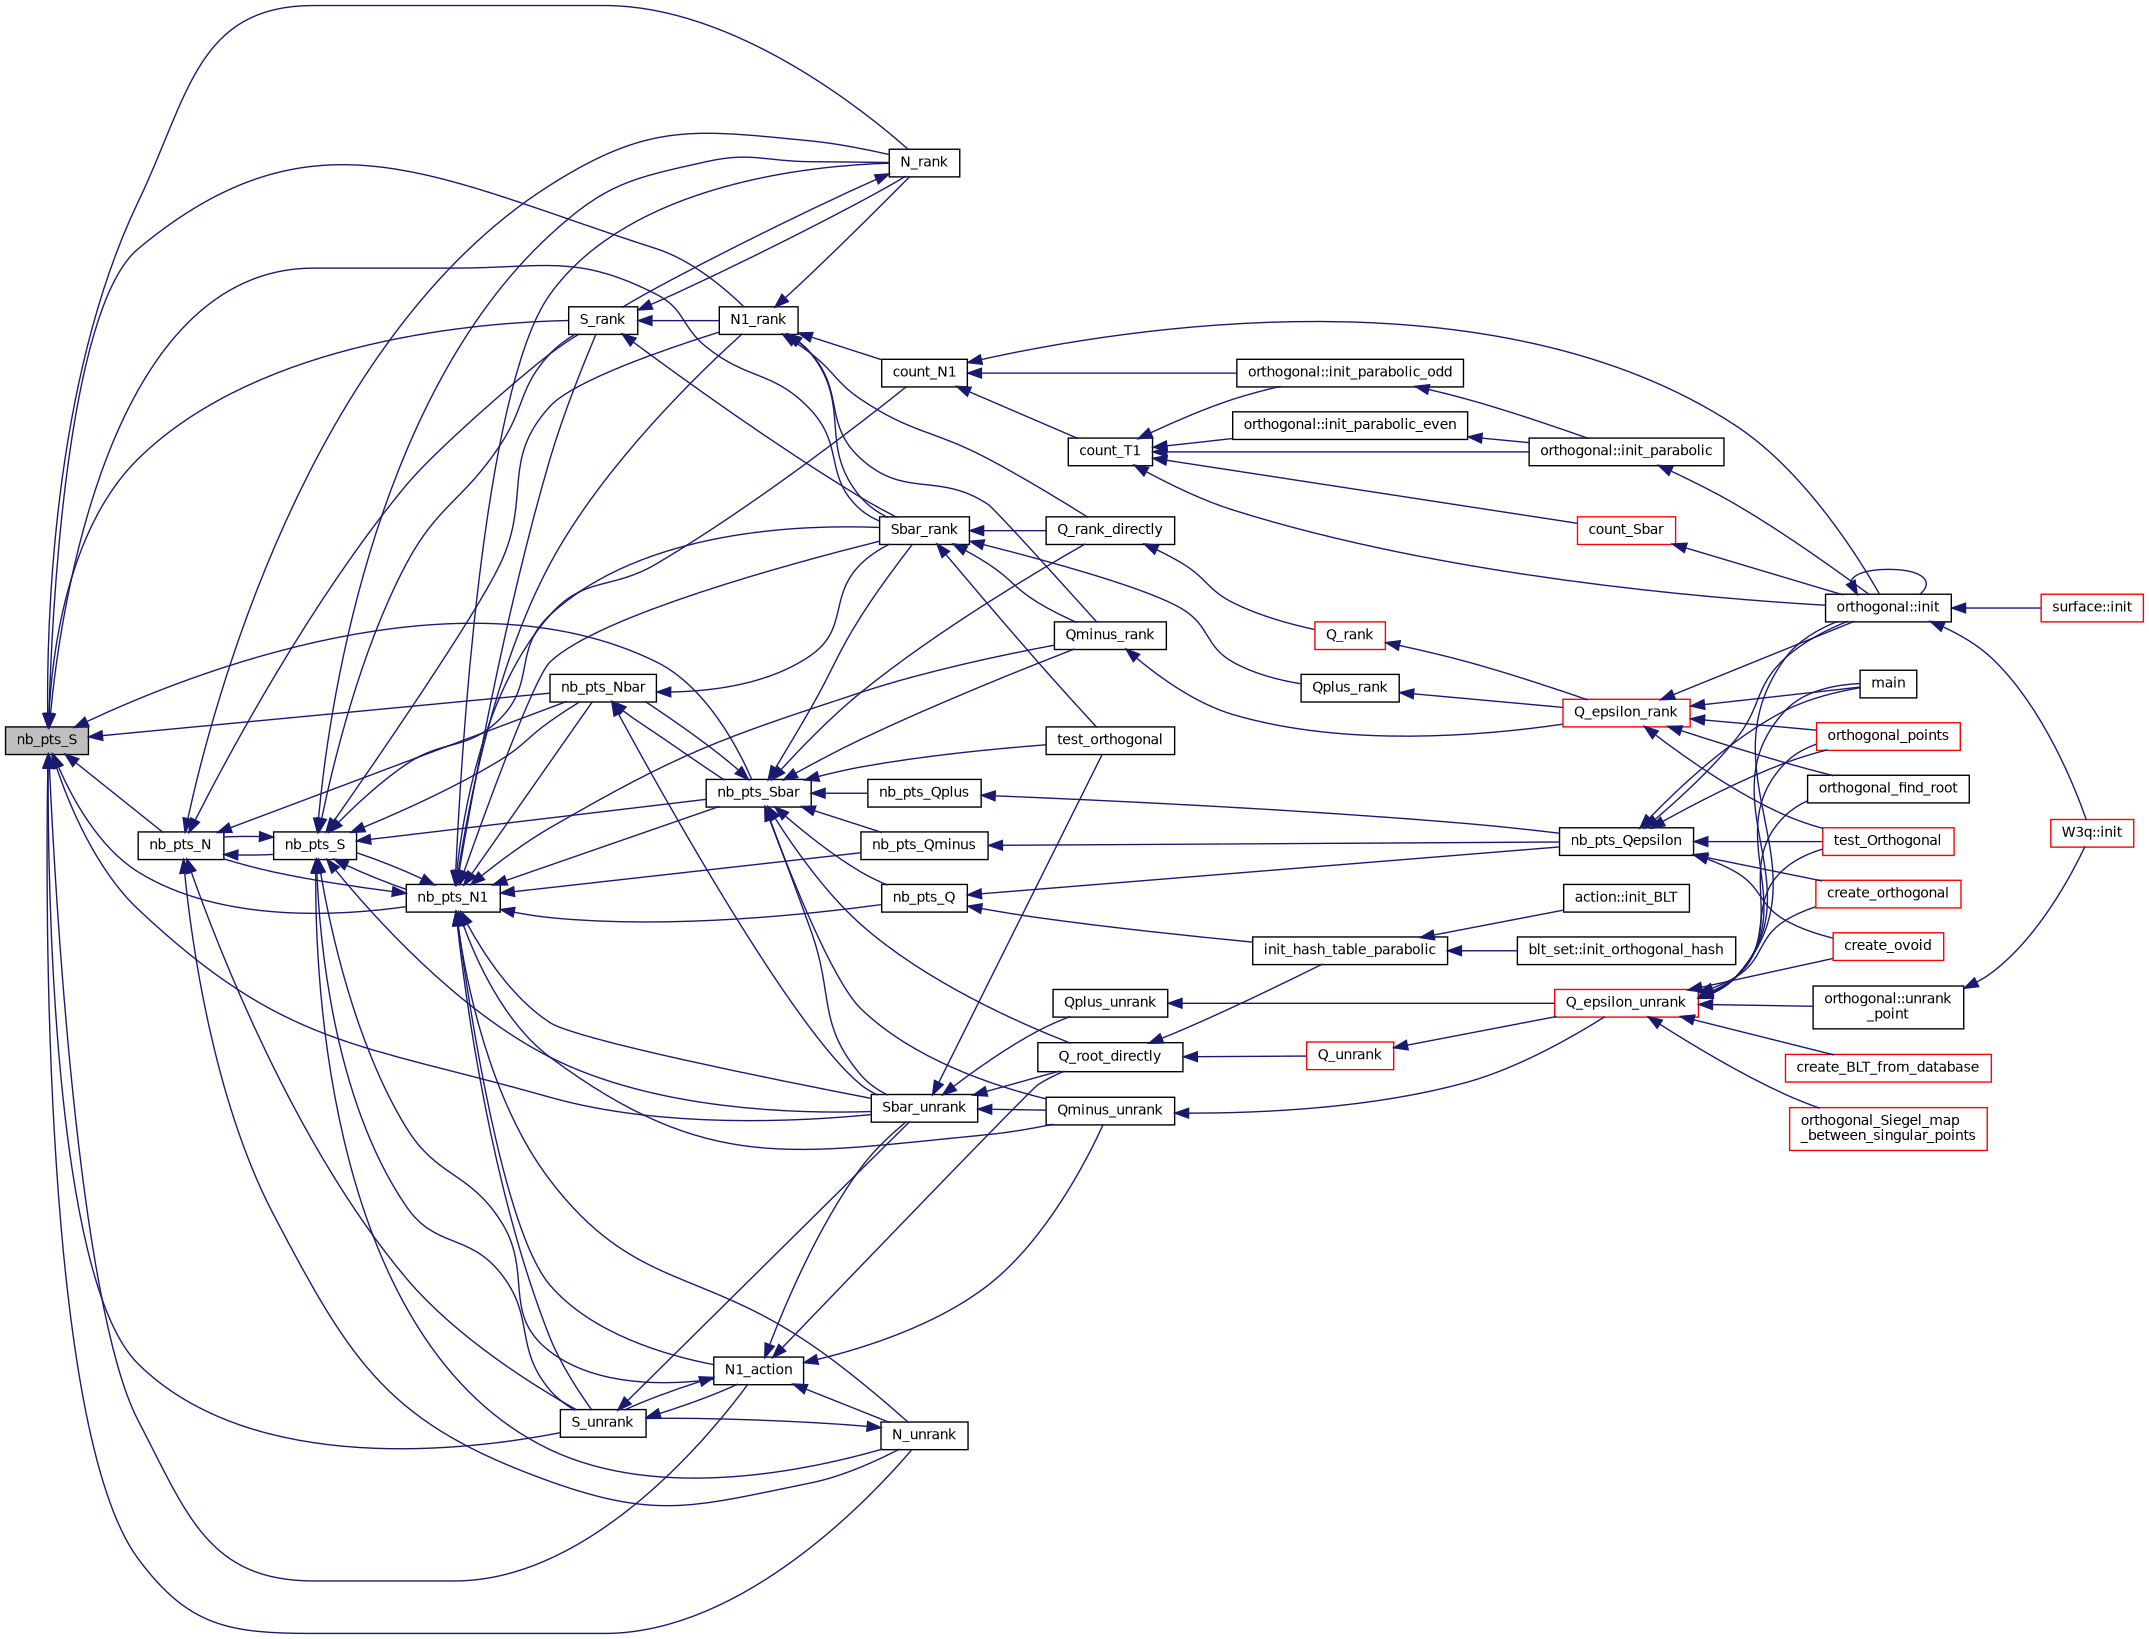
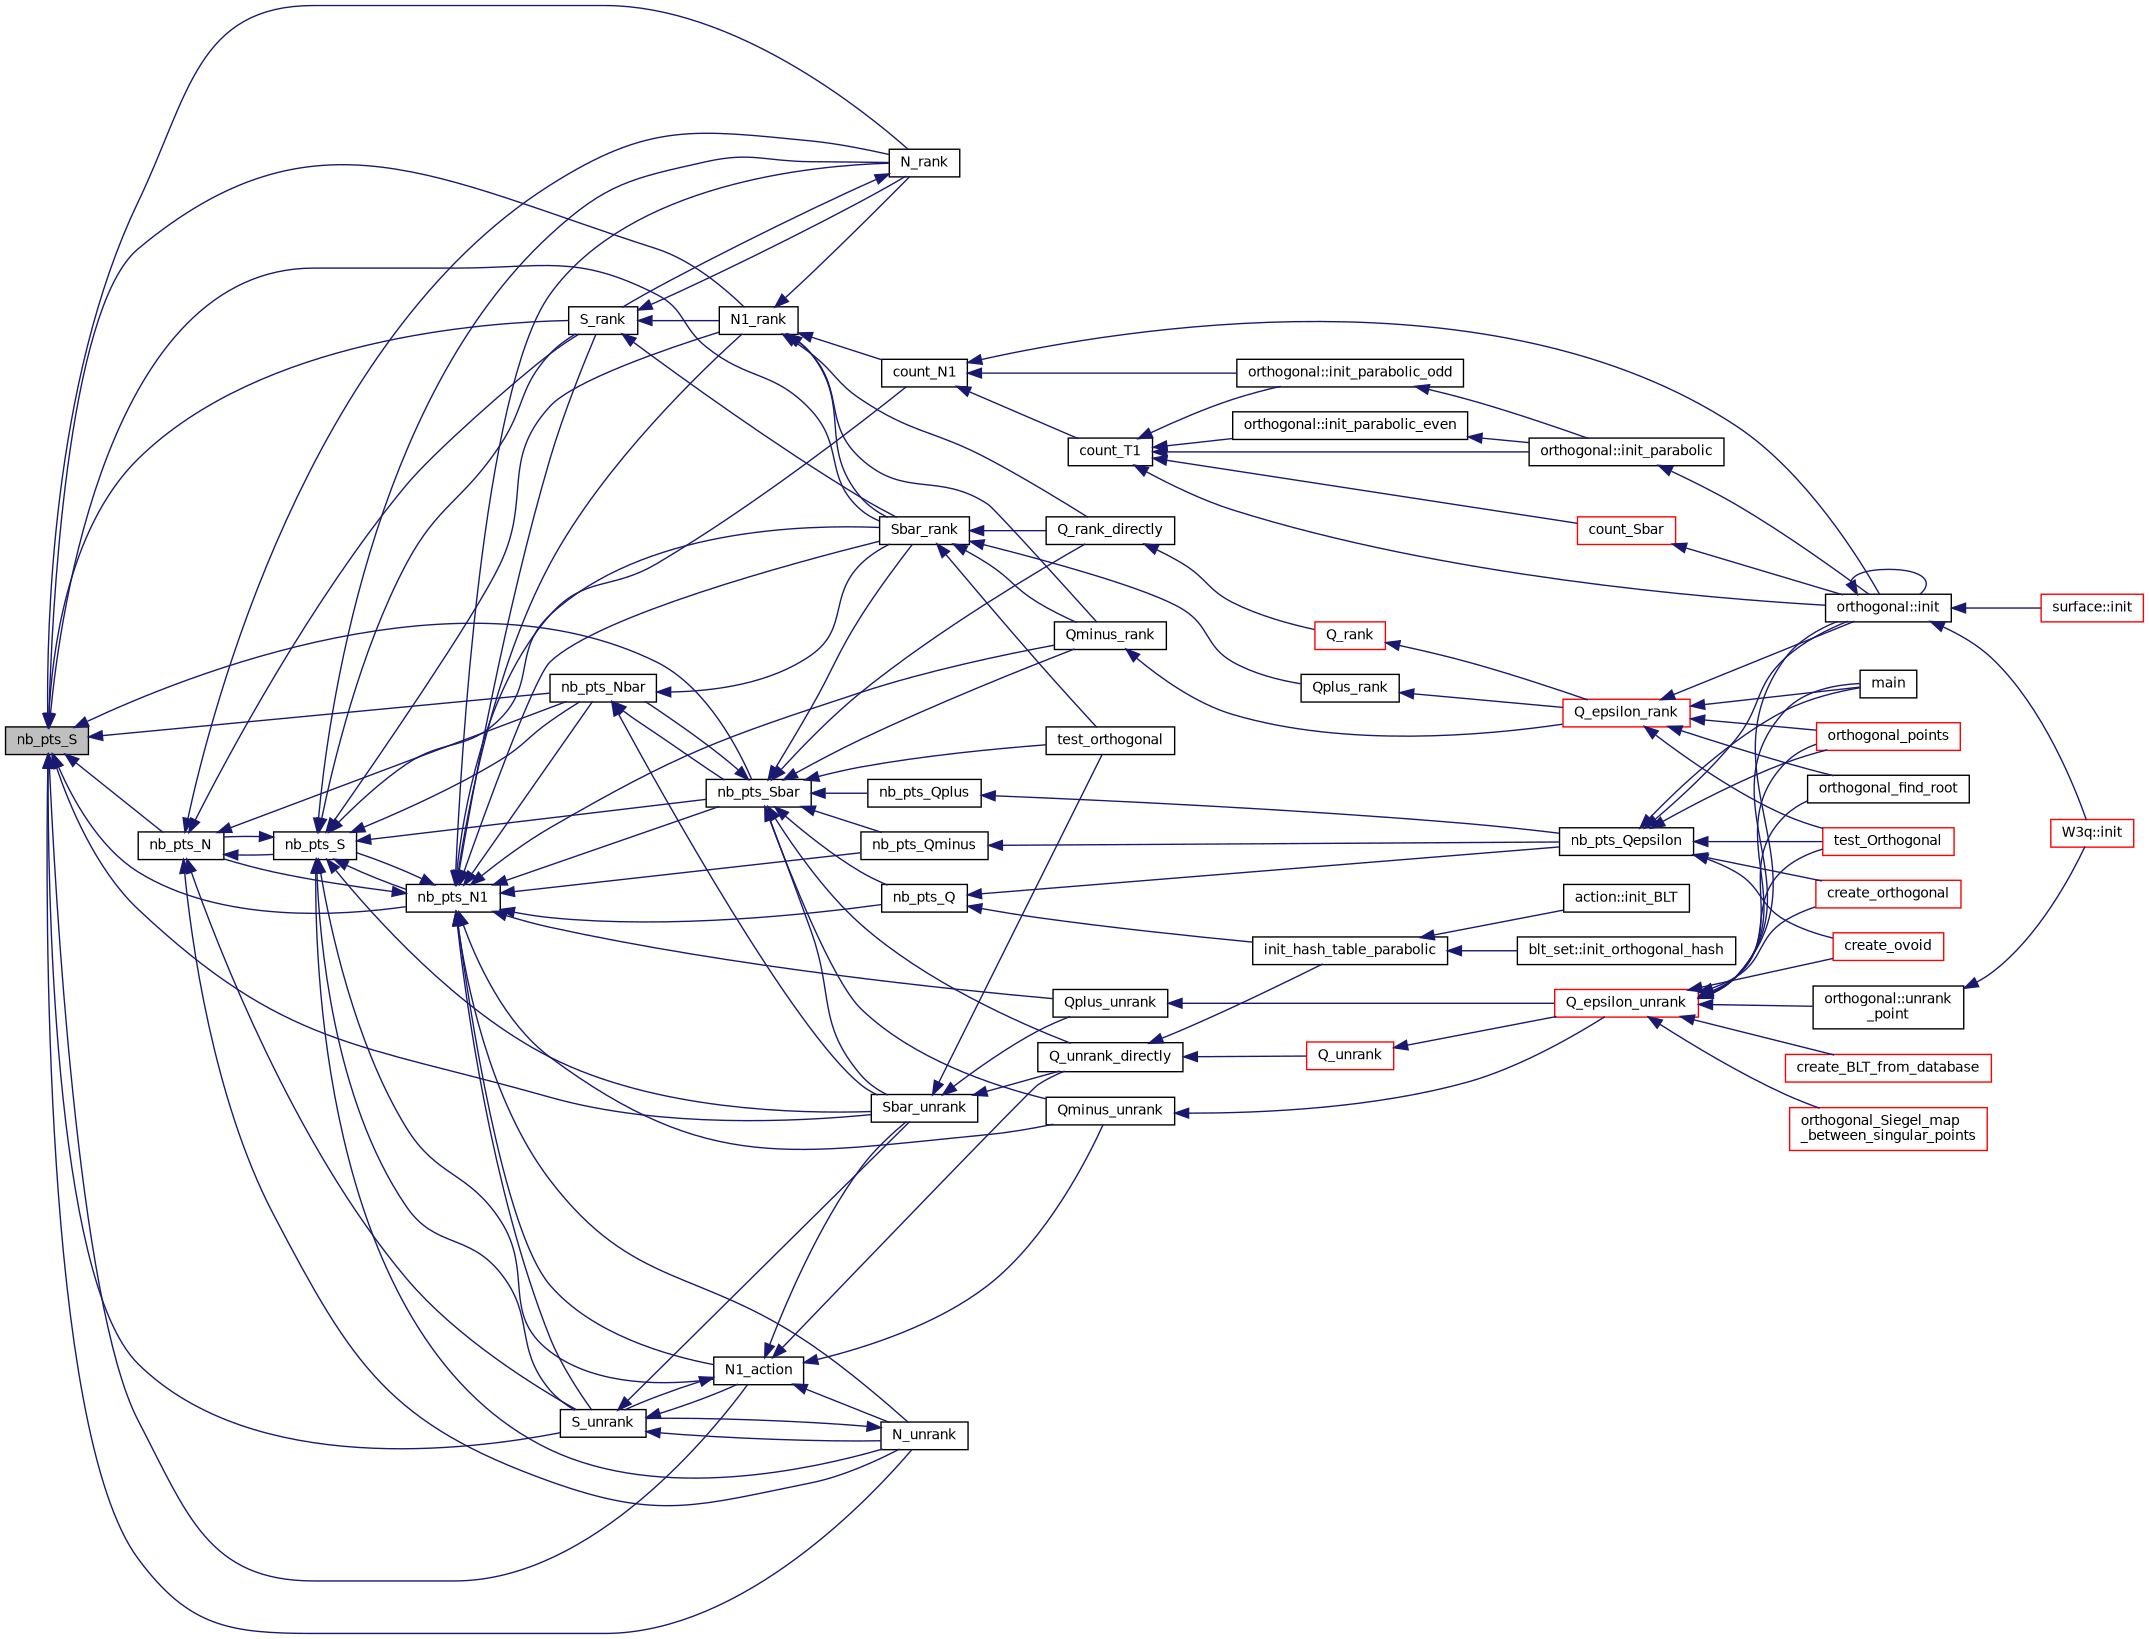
(646, 1051) -> (778, 967)
(1110, 1057) -> (1110, 1057)
(1024, 1110) -> none
none -> (771, 1439)
